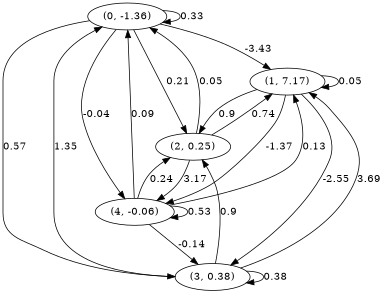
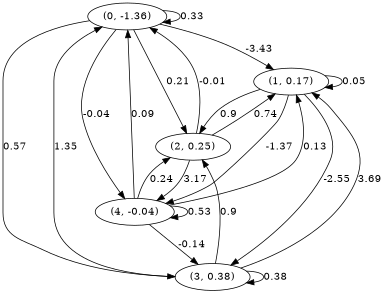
(211, 82) -> (213, 82)
(287, 82) -> (291, 82)
(135, 212) -> (135, 212)
